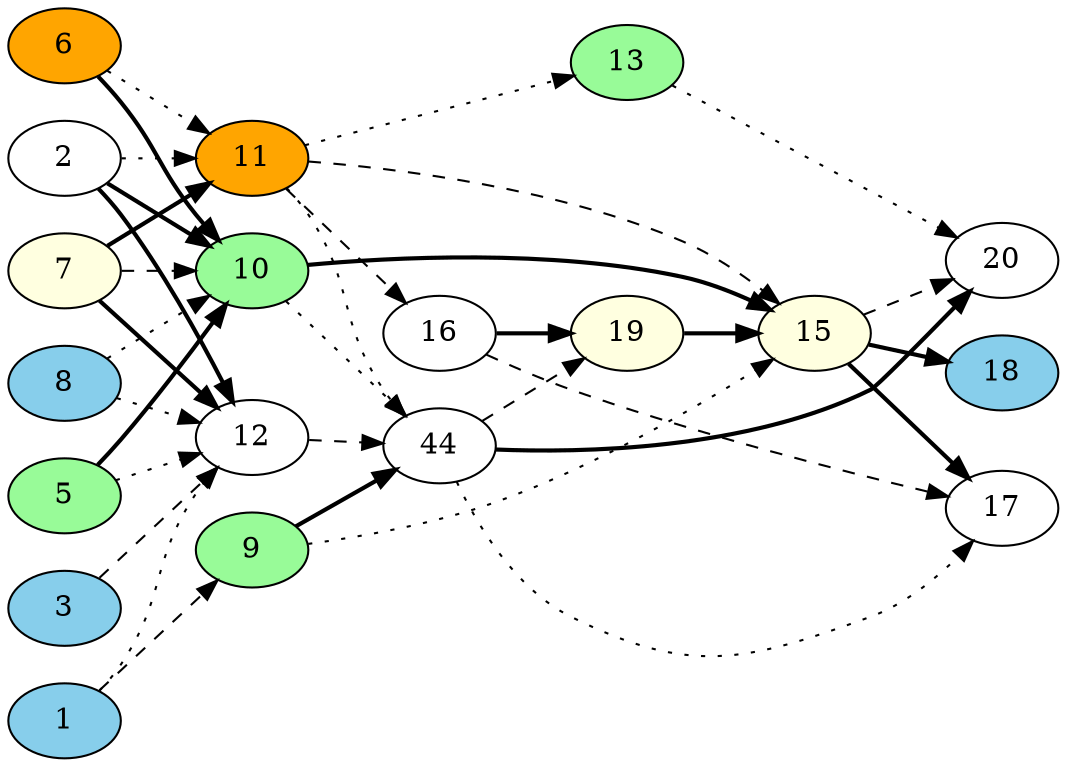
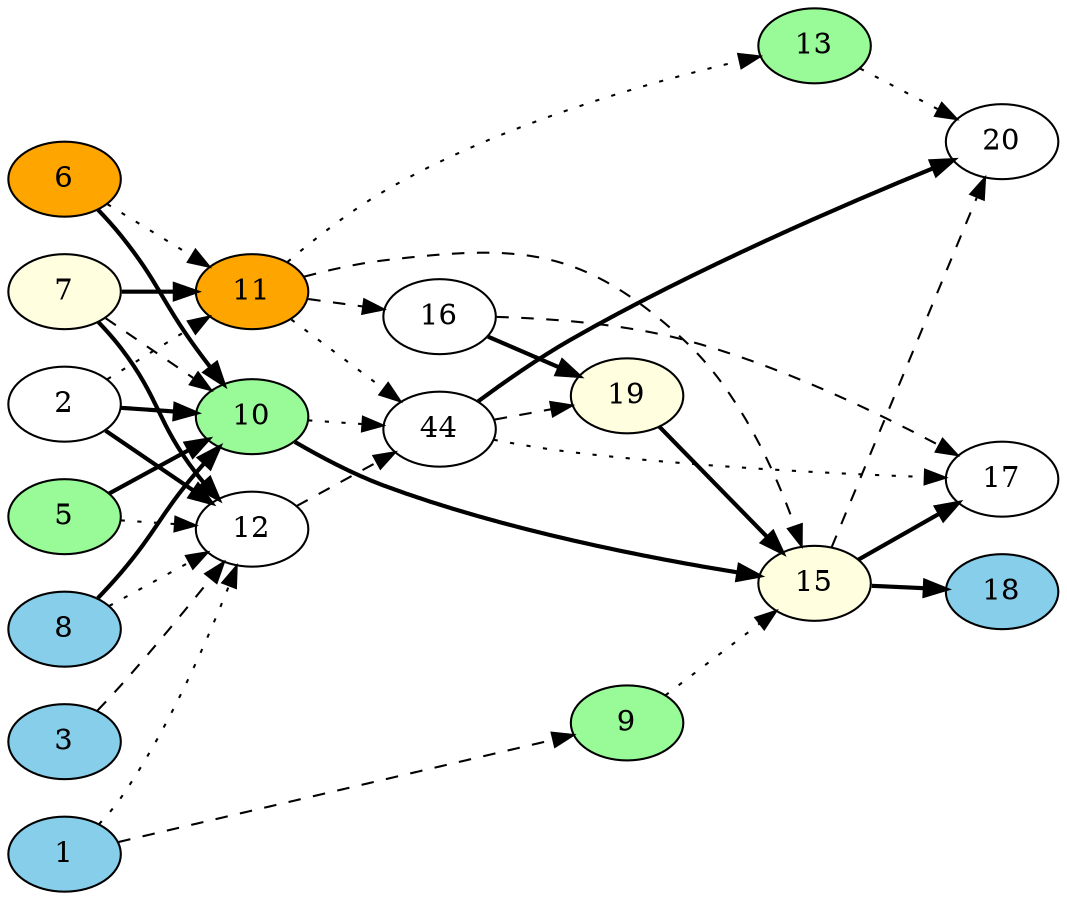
(154, 330) -> (150, 535)
(336, 503) -> none
